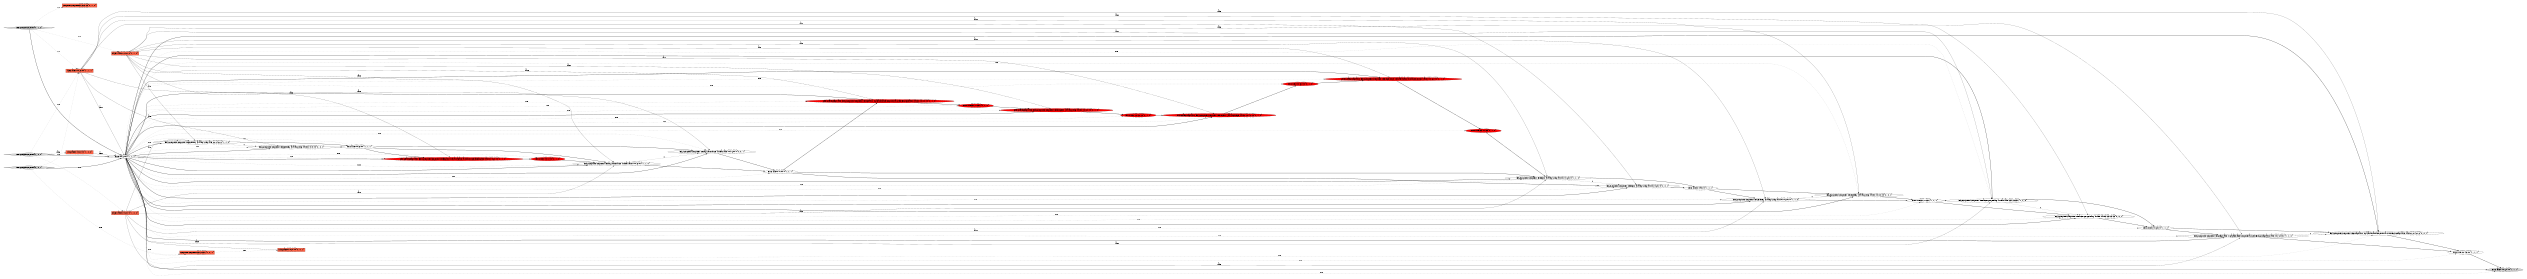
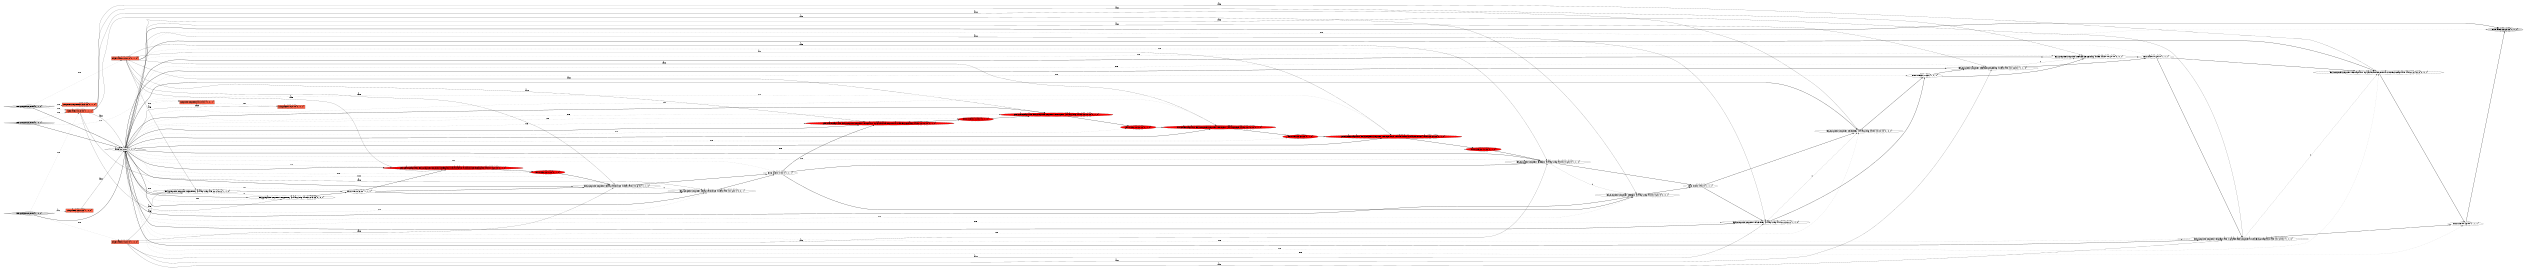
(237, 139) -> (228, 188)
